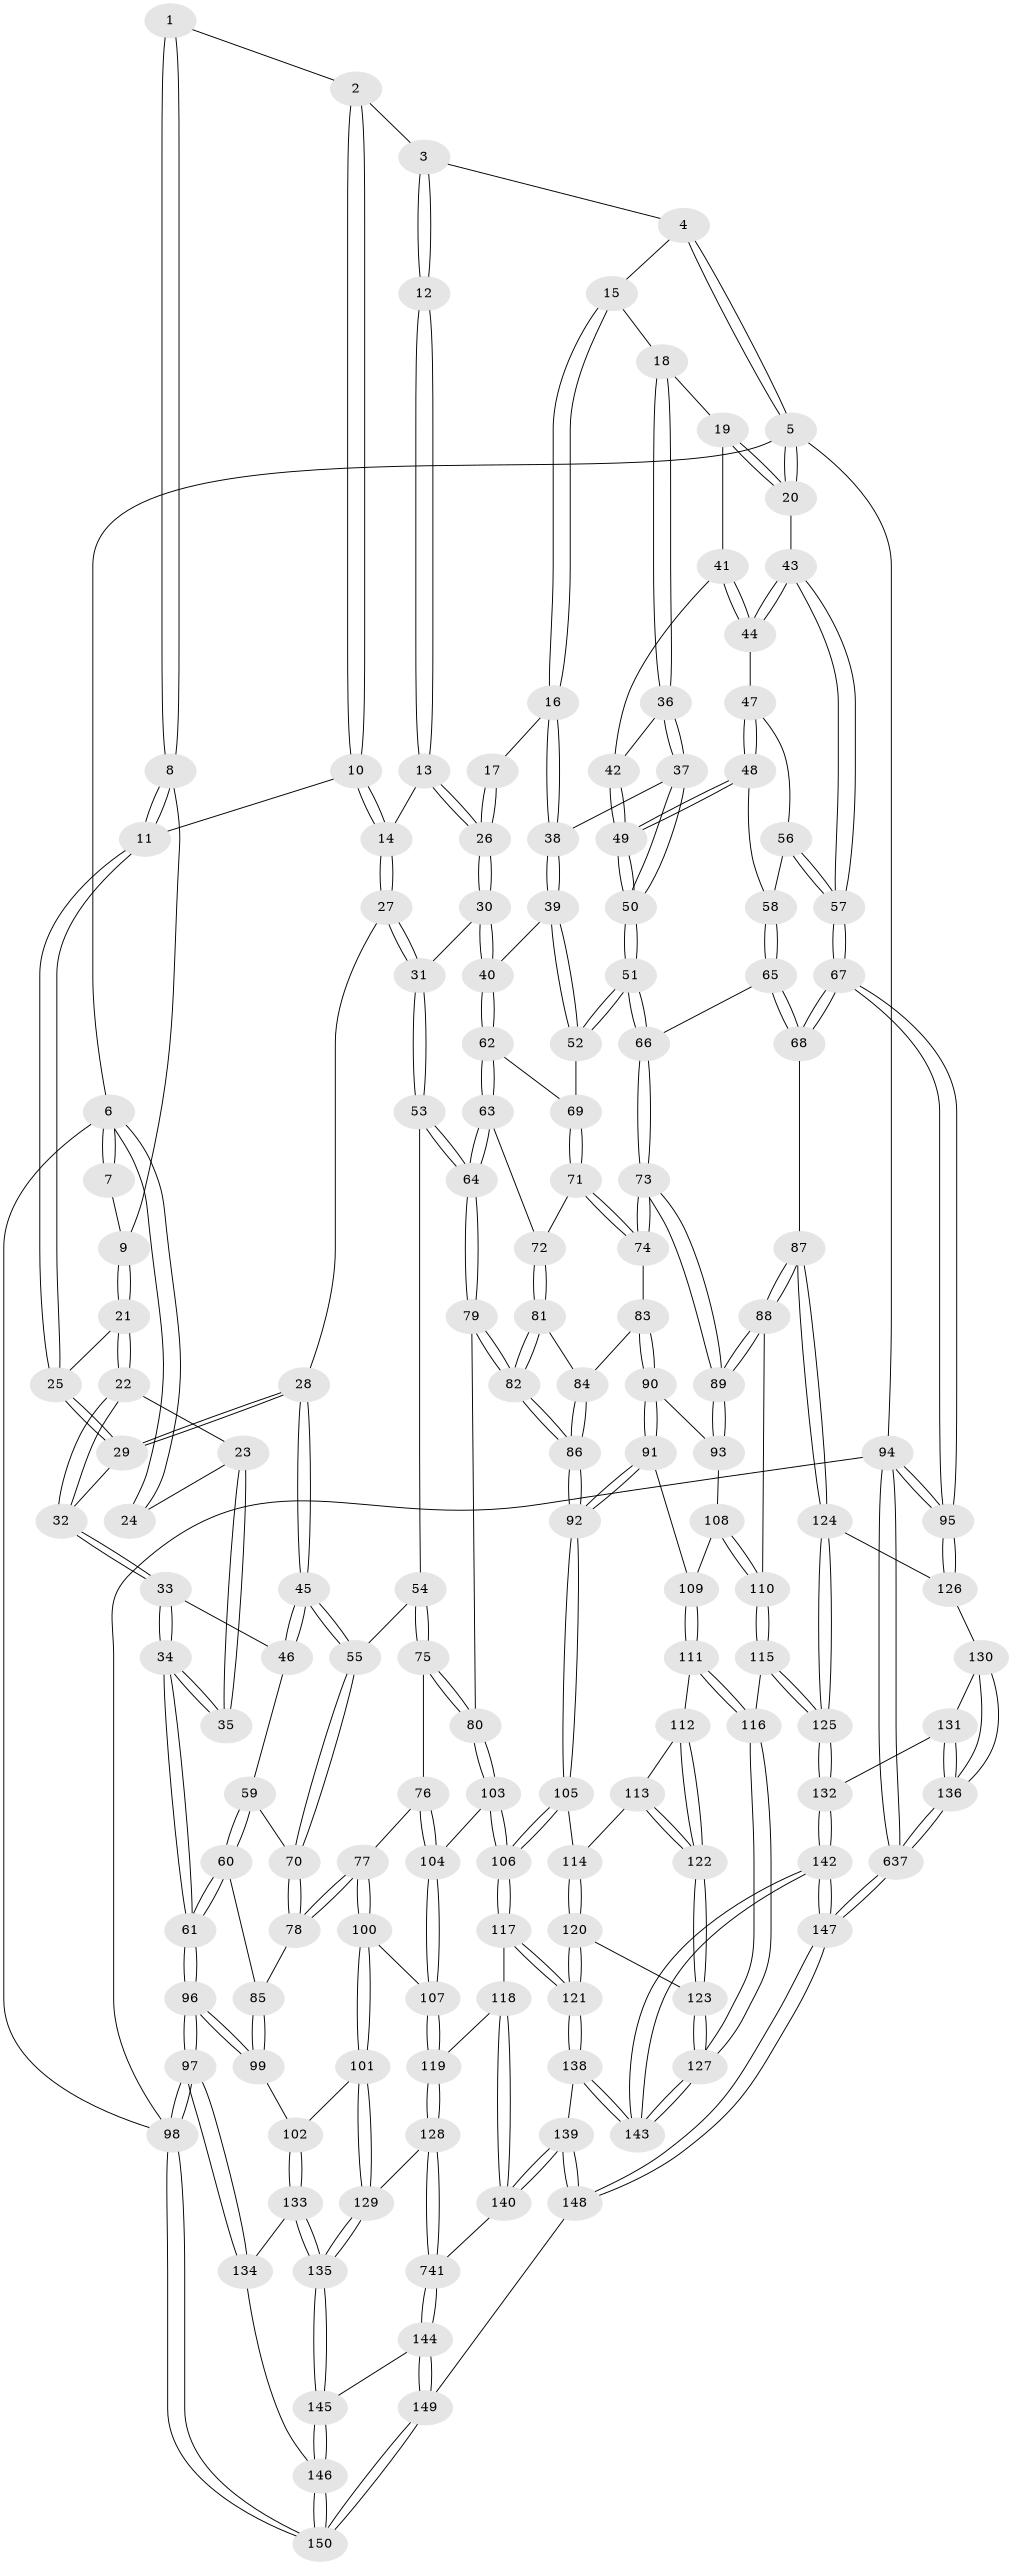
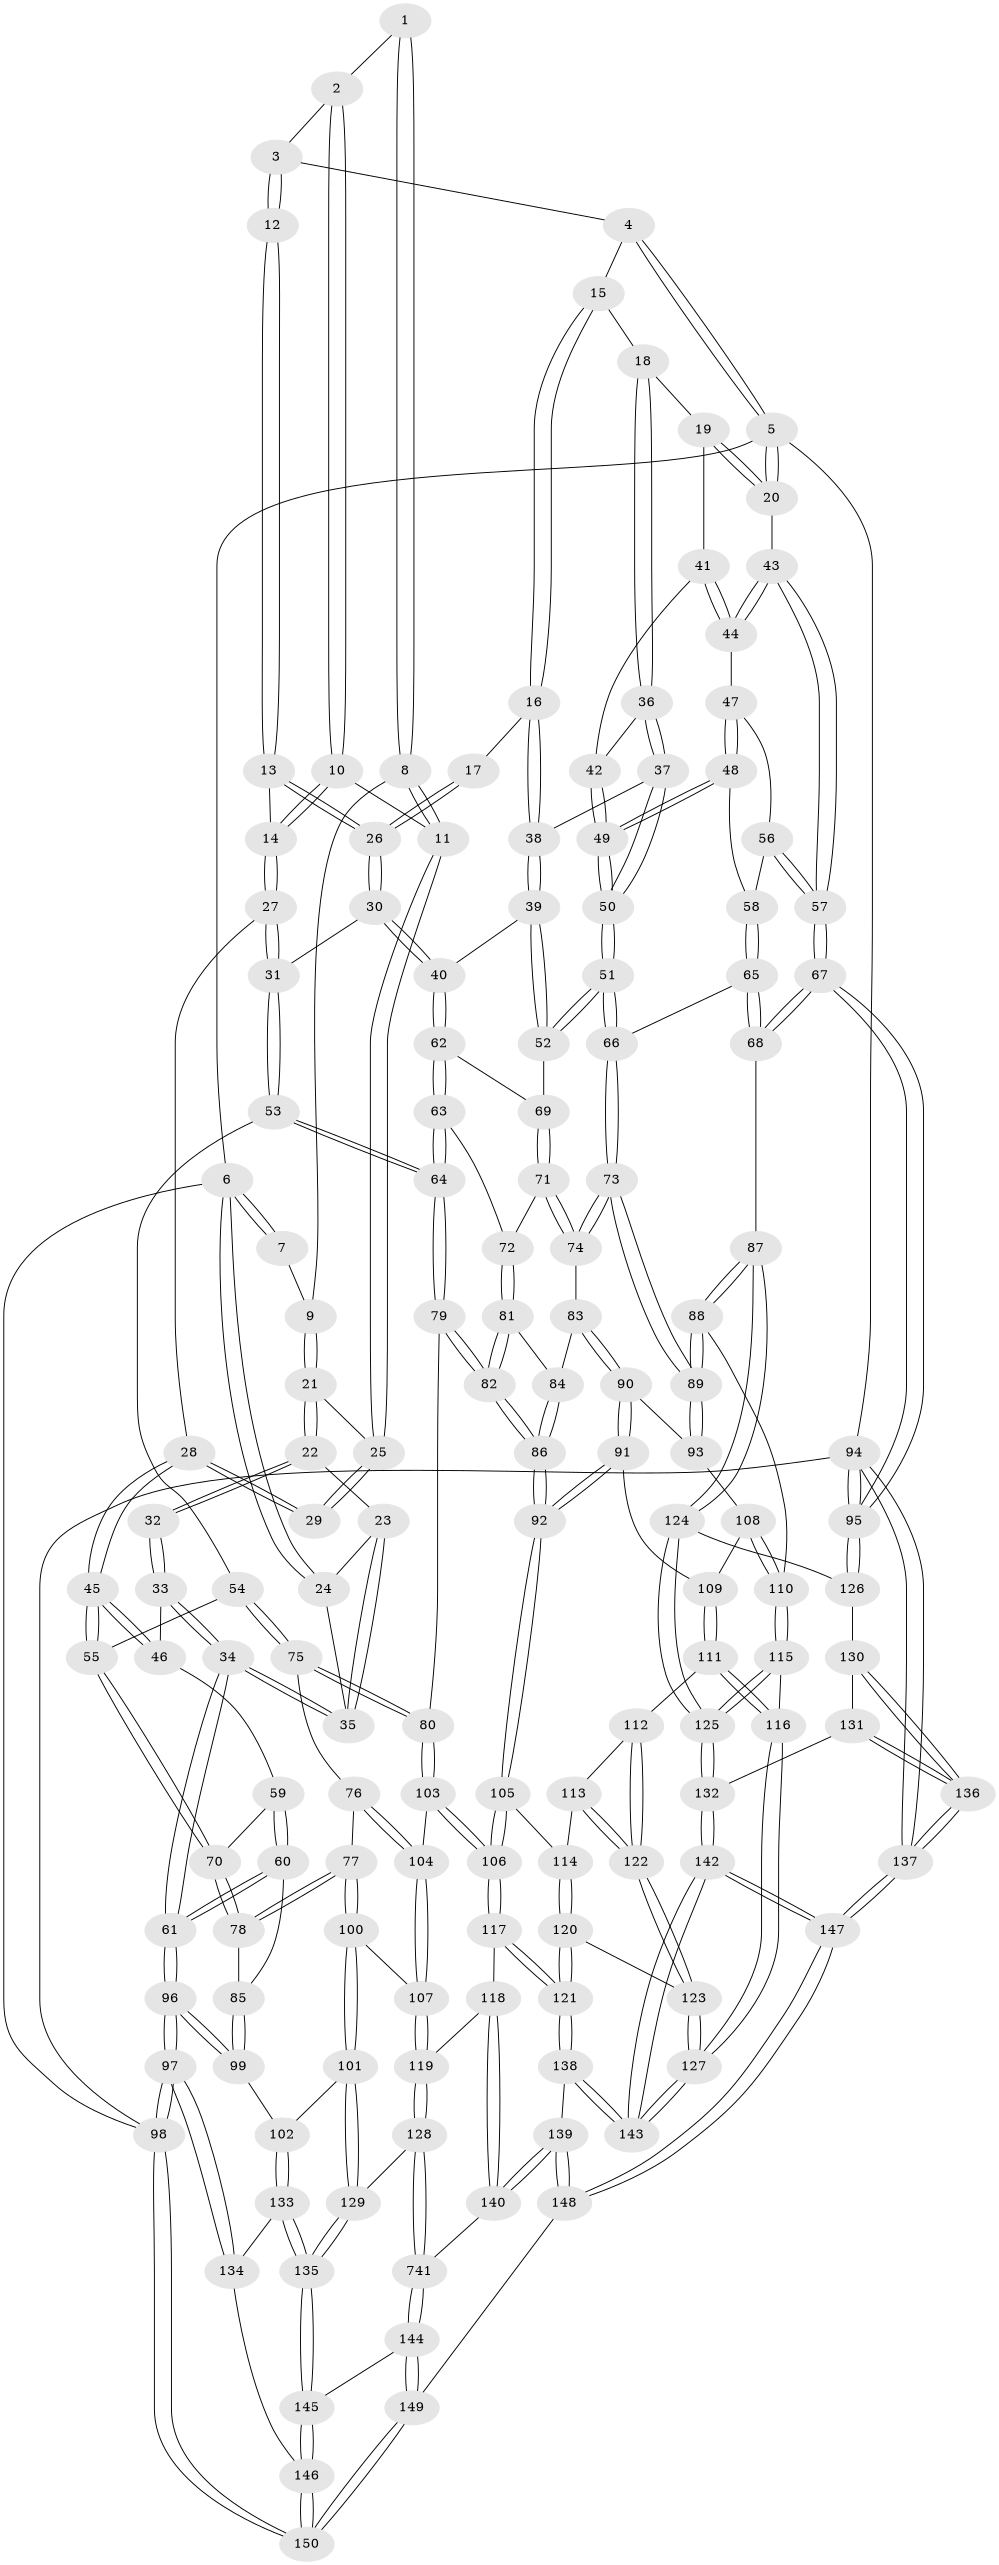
(92, 1487) -> none
none -> (336, 1658)
(896, 1862) -> (906, 1862)
